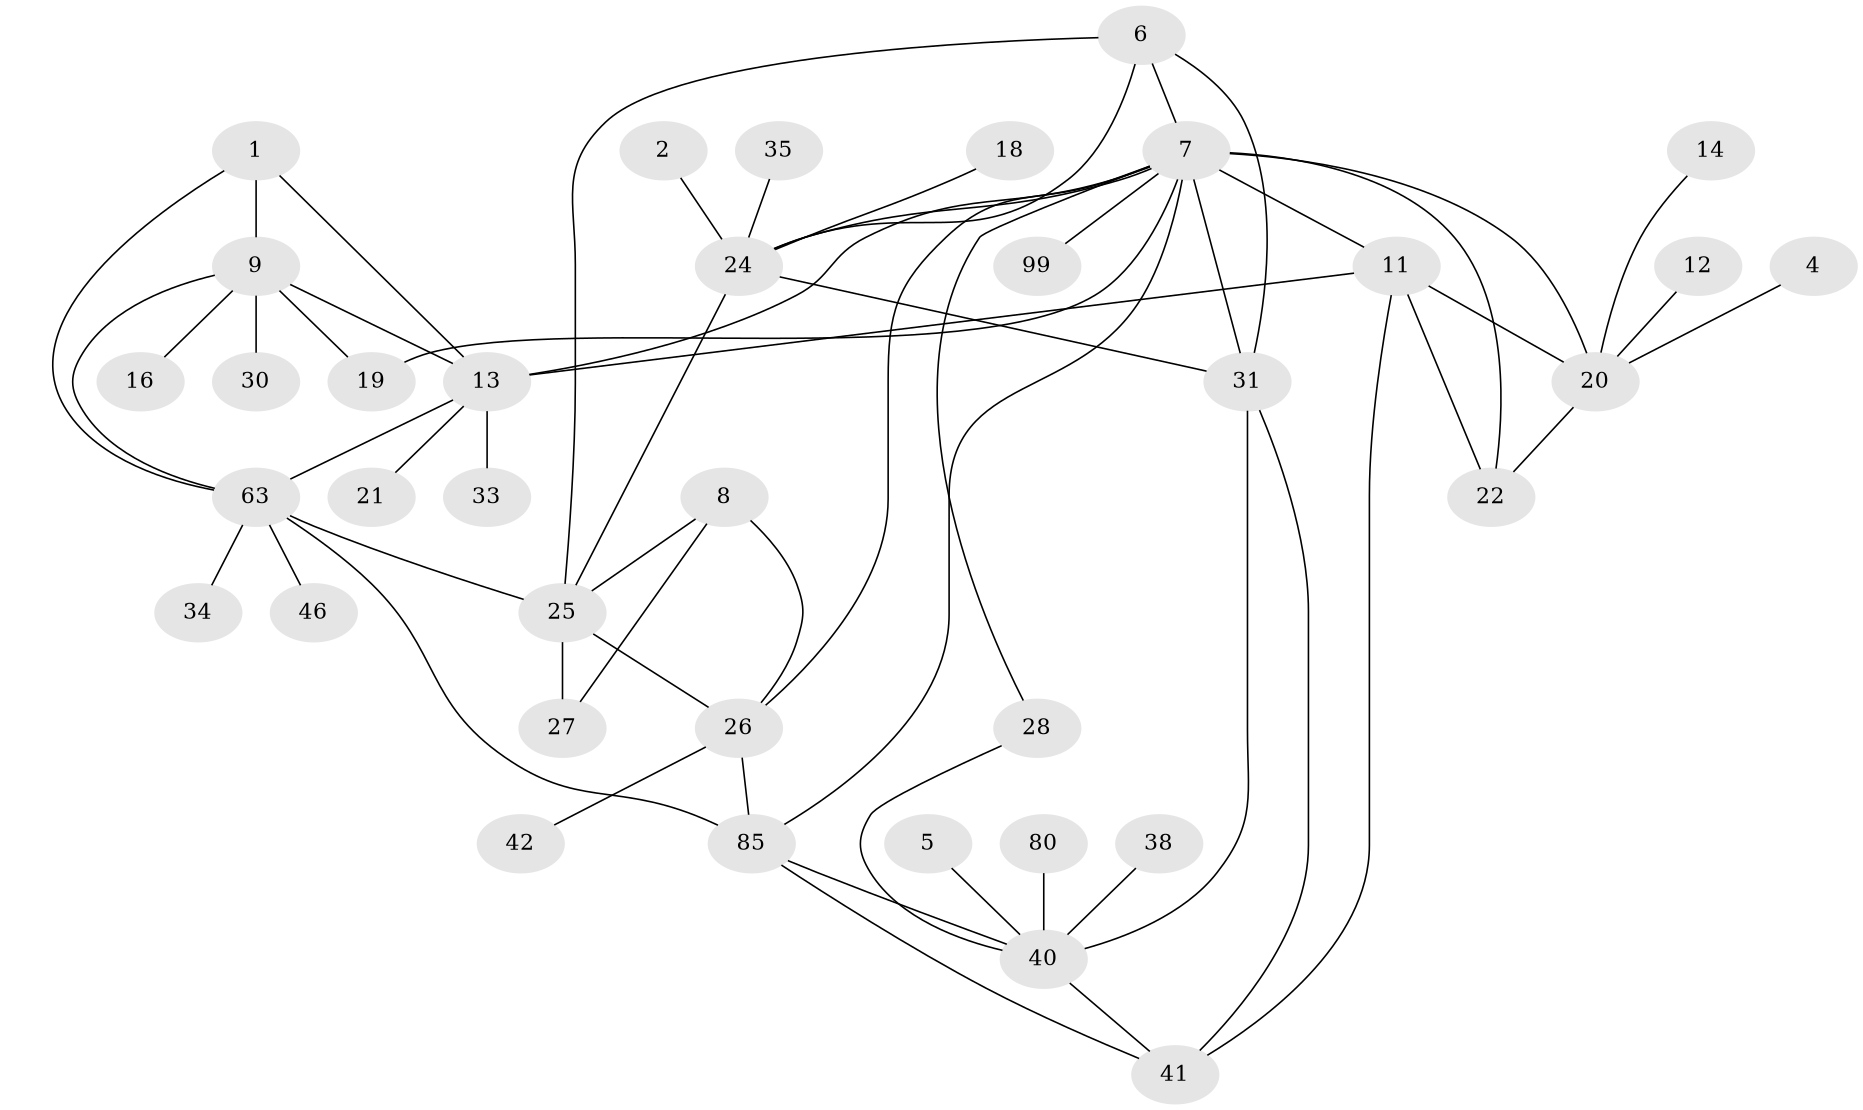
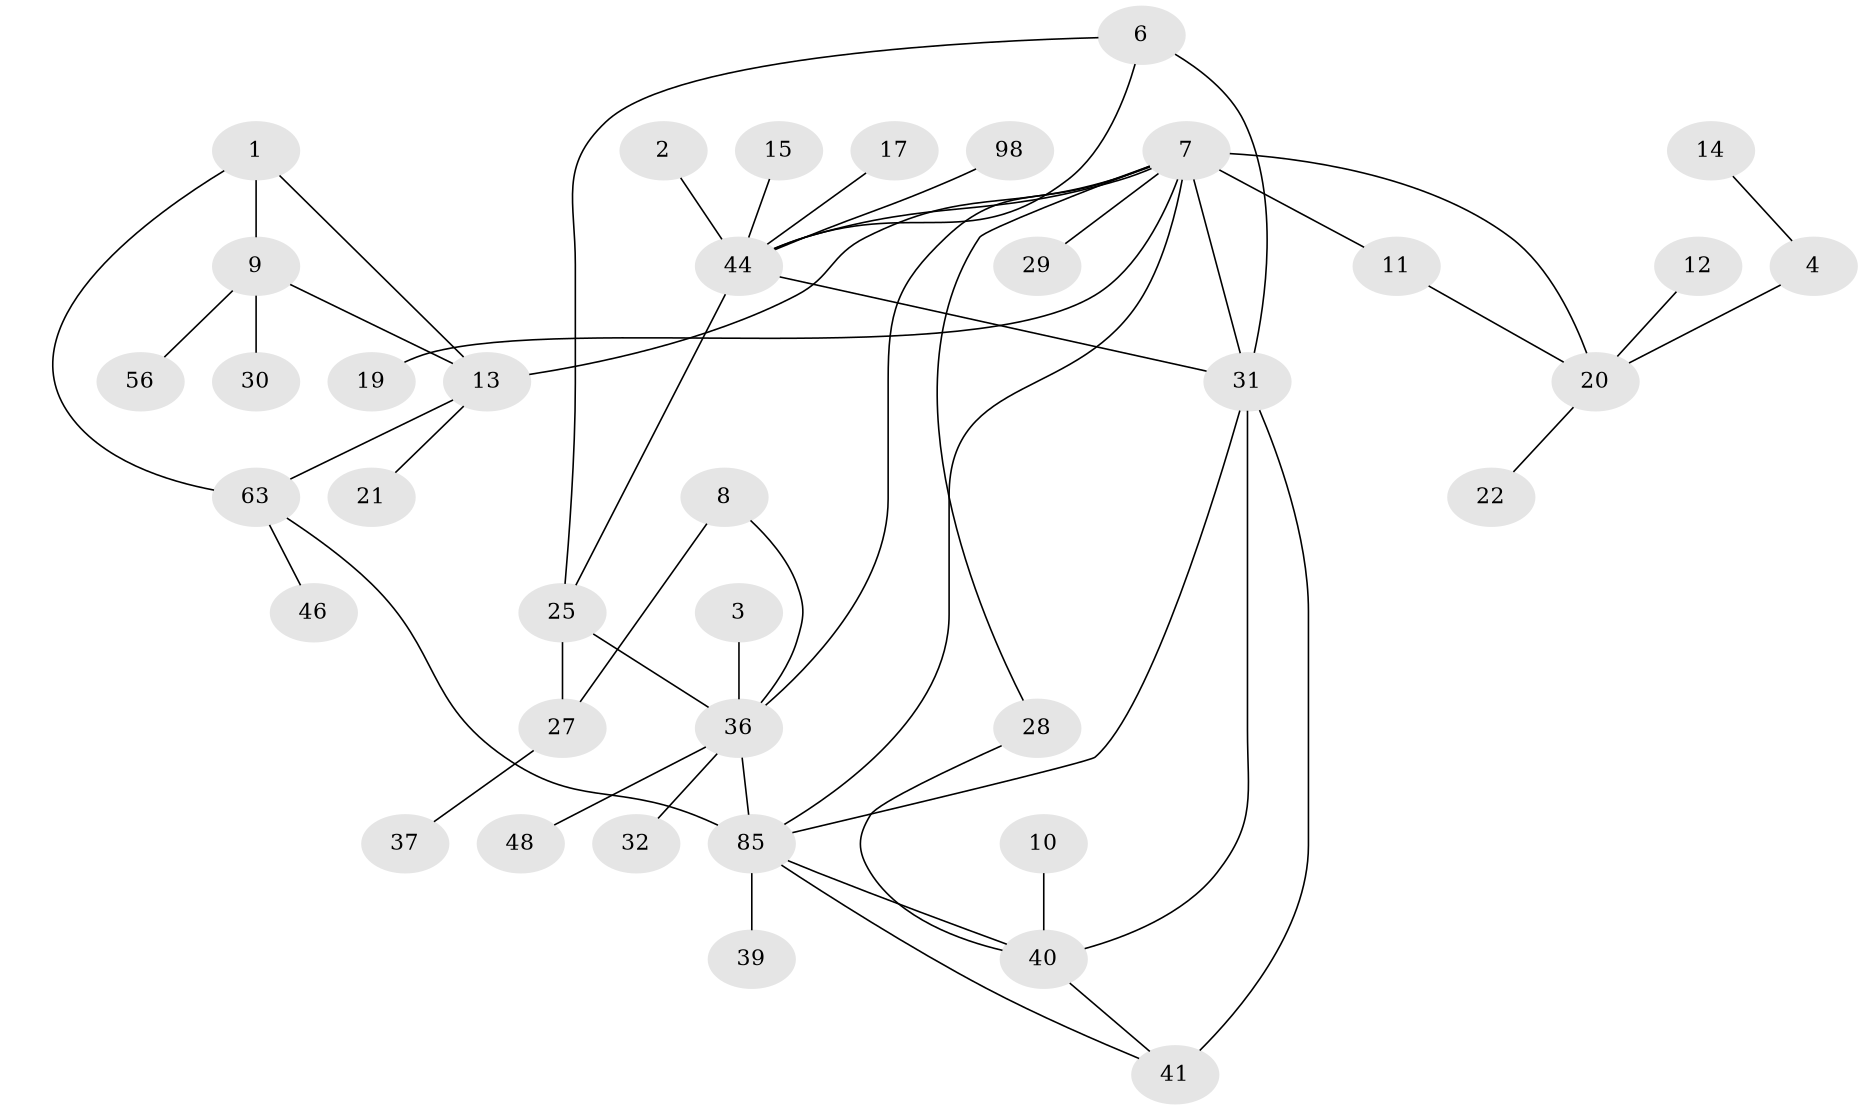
(1164, 93) -> none
(779, 151) -> (779, 151)
none -> (895, 151)
(1010, 151) -> (1010, 151)
(1453, 236) -> none
(1631, 258) -> (1762, 209)
(739, 266) -> (739, 266)
(1037, 266) -> (1037, 266)
(1107, 304) -> none
(314, 324) -> none
(73, 382) -> none
(141, 382) -> (141, 382)
(1444, 382) -> none
(487, 497) -> none
(644, 555) -> none
(406, 561) -> none
(198, 613) -> none
none -> (739, 613)
(1369, 708) -> none
(739, 728) -> (739, 728)
none -> (1116, 732)
none -> (405, 844)
(521, 844) -> (521, 844)
none -> (636, 844)
(928, 844) -> none
(1044, 844) -> (1044, 844)
(1159, 844) -> none
none -> (752, 959)
